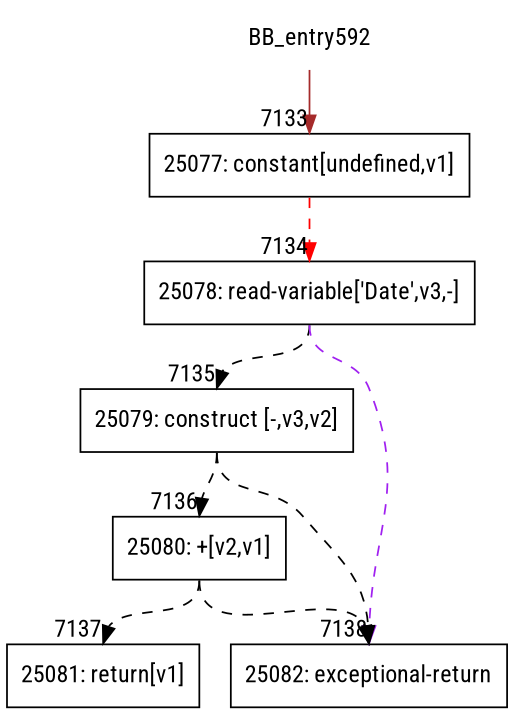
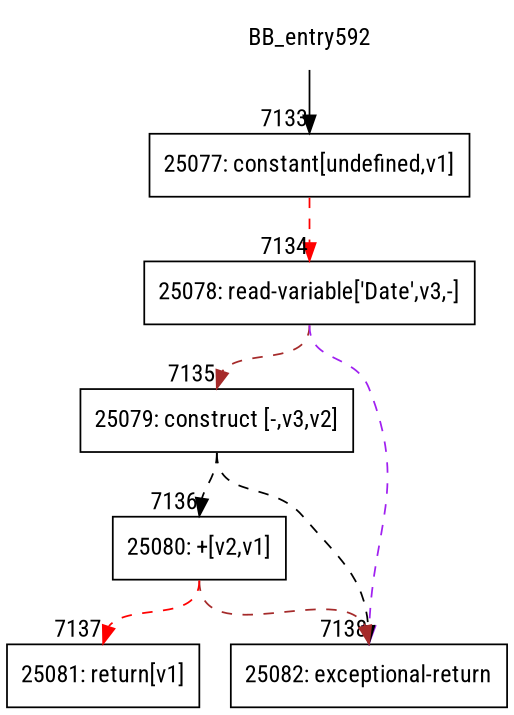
(310, 93) -> (310, 93)
(272, 355) -> (272, 355)
(160, 611) -> (160, 611)
(275, 613) -> (275, 613)
